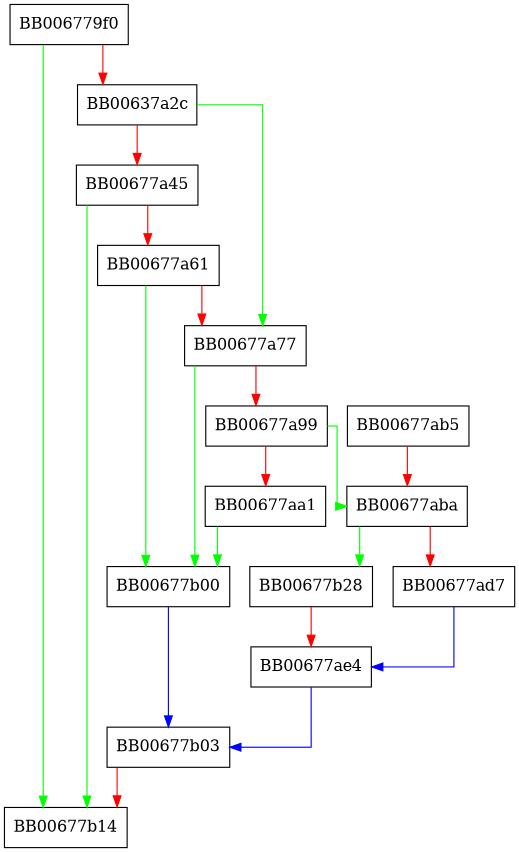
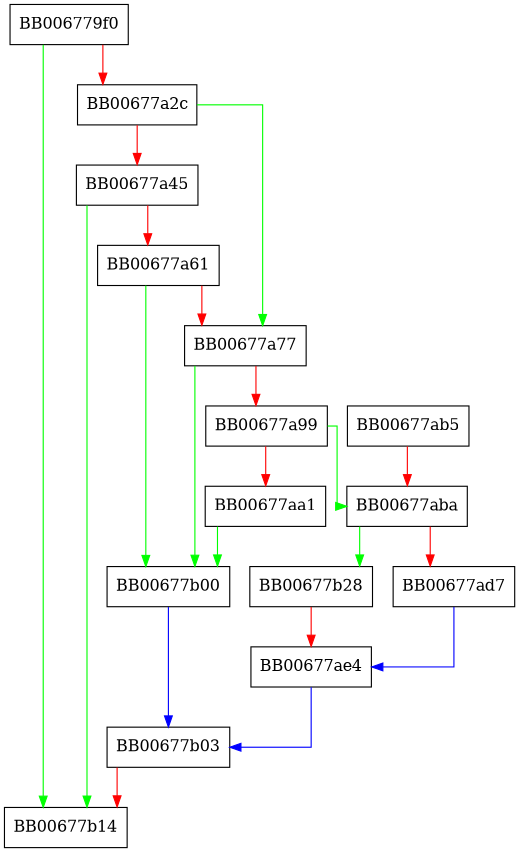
(137, 105) -> (137, 105)
